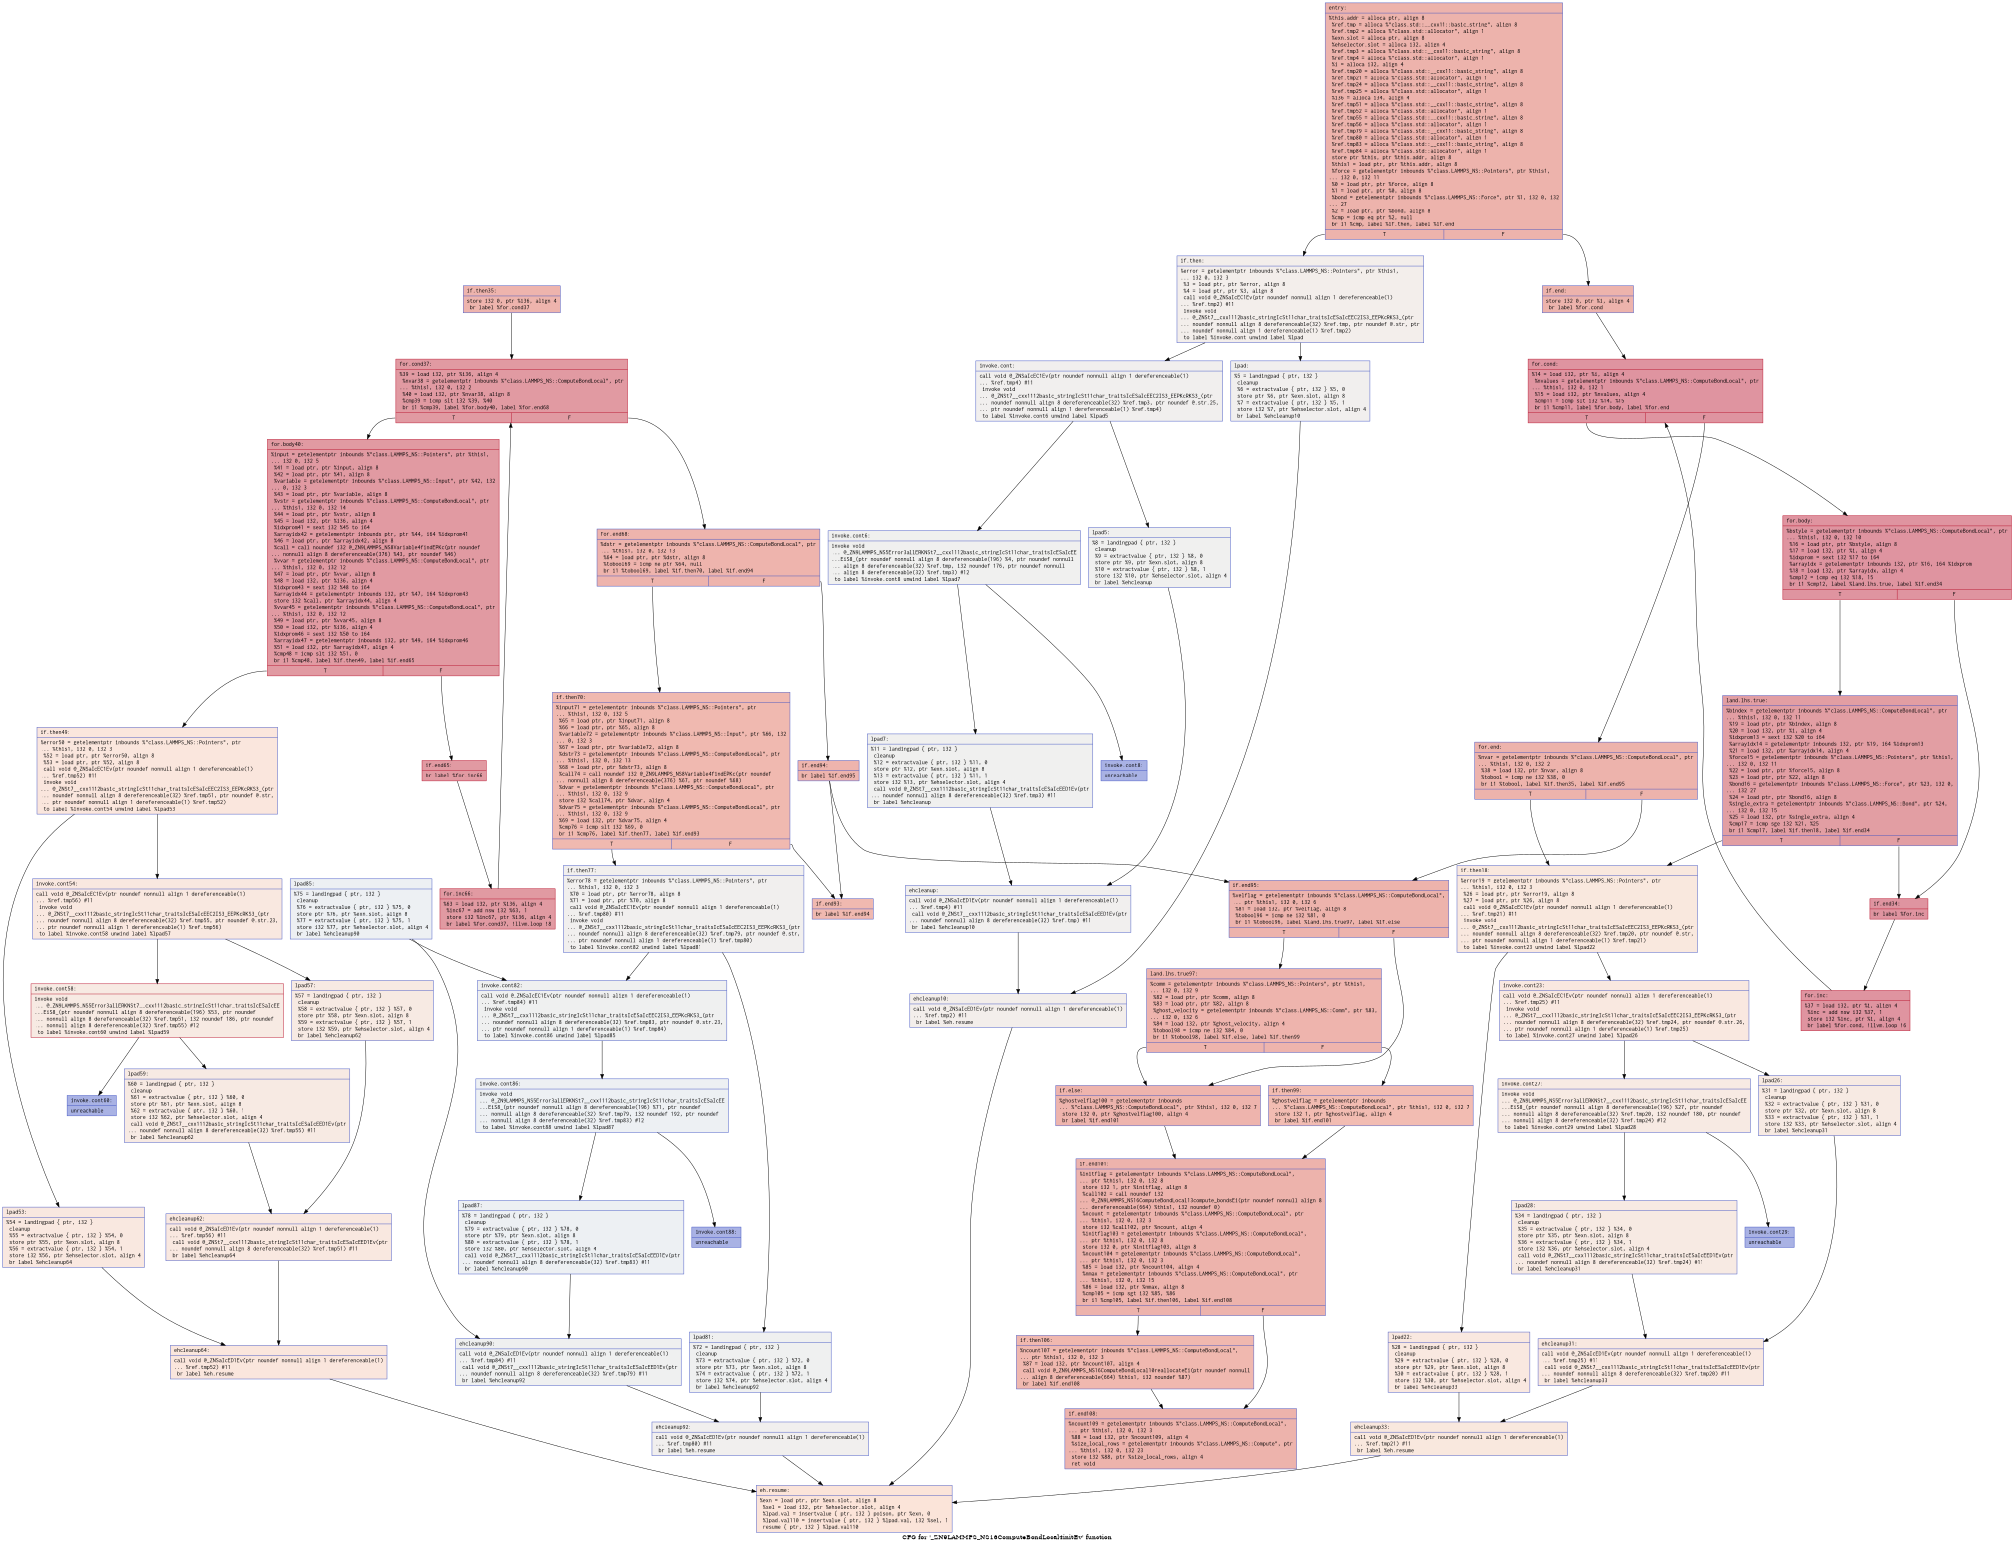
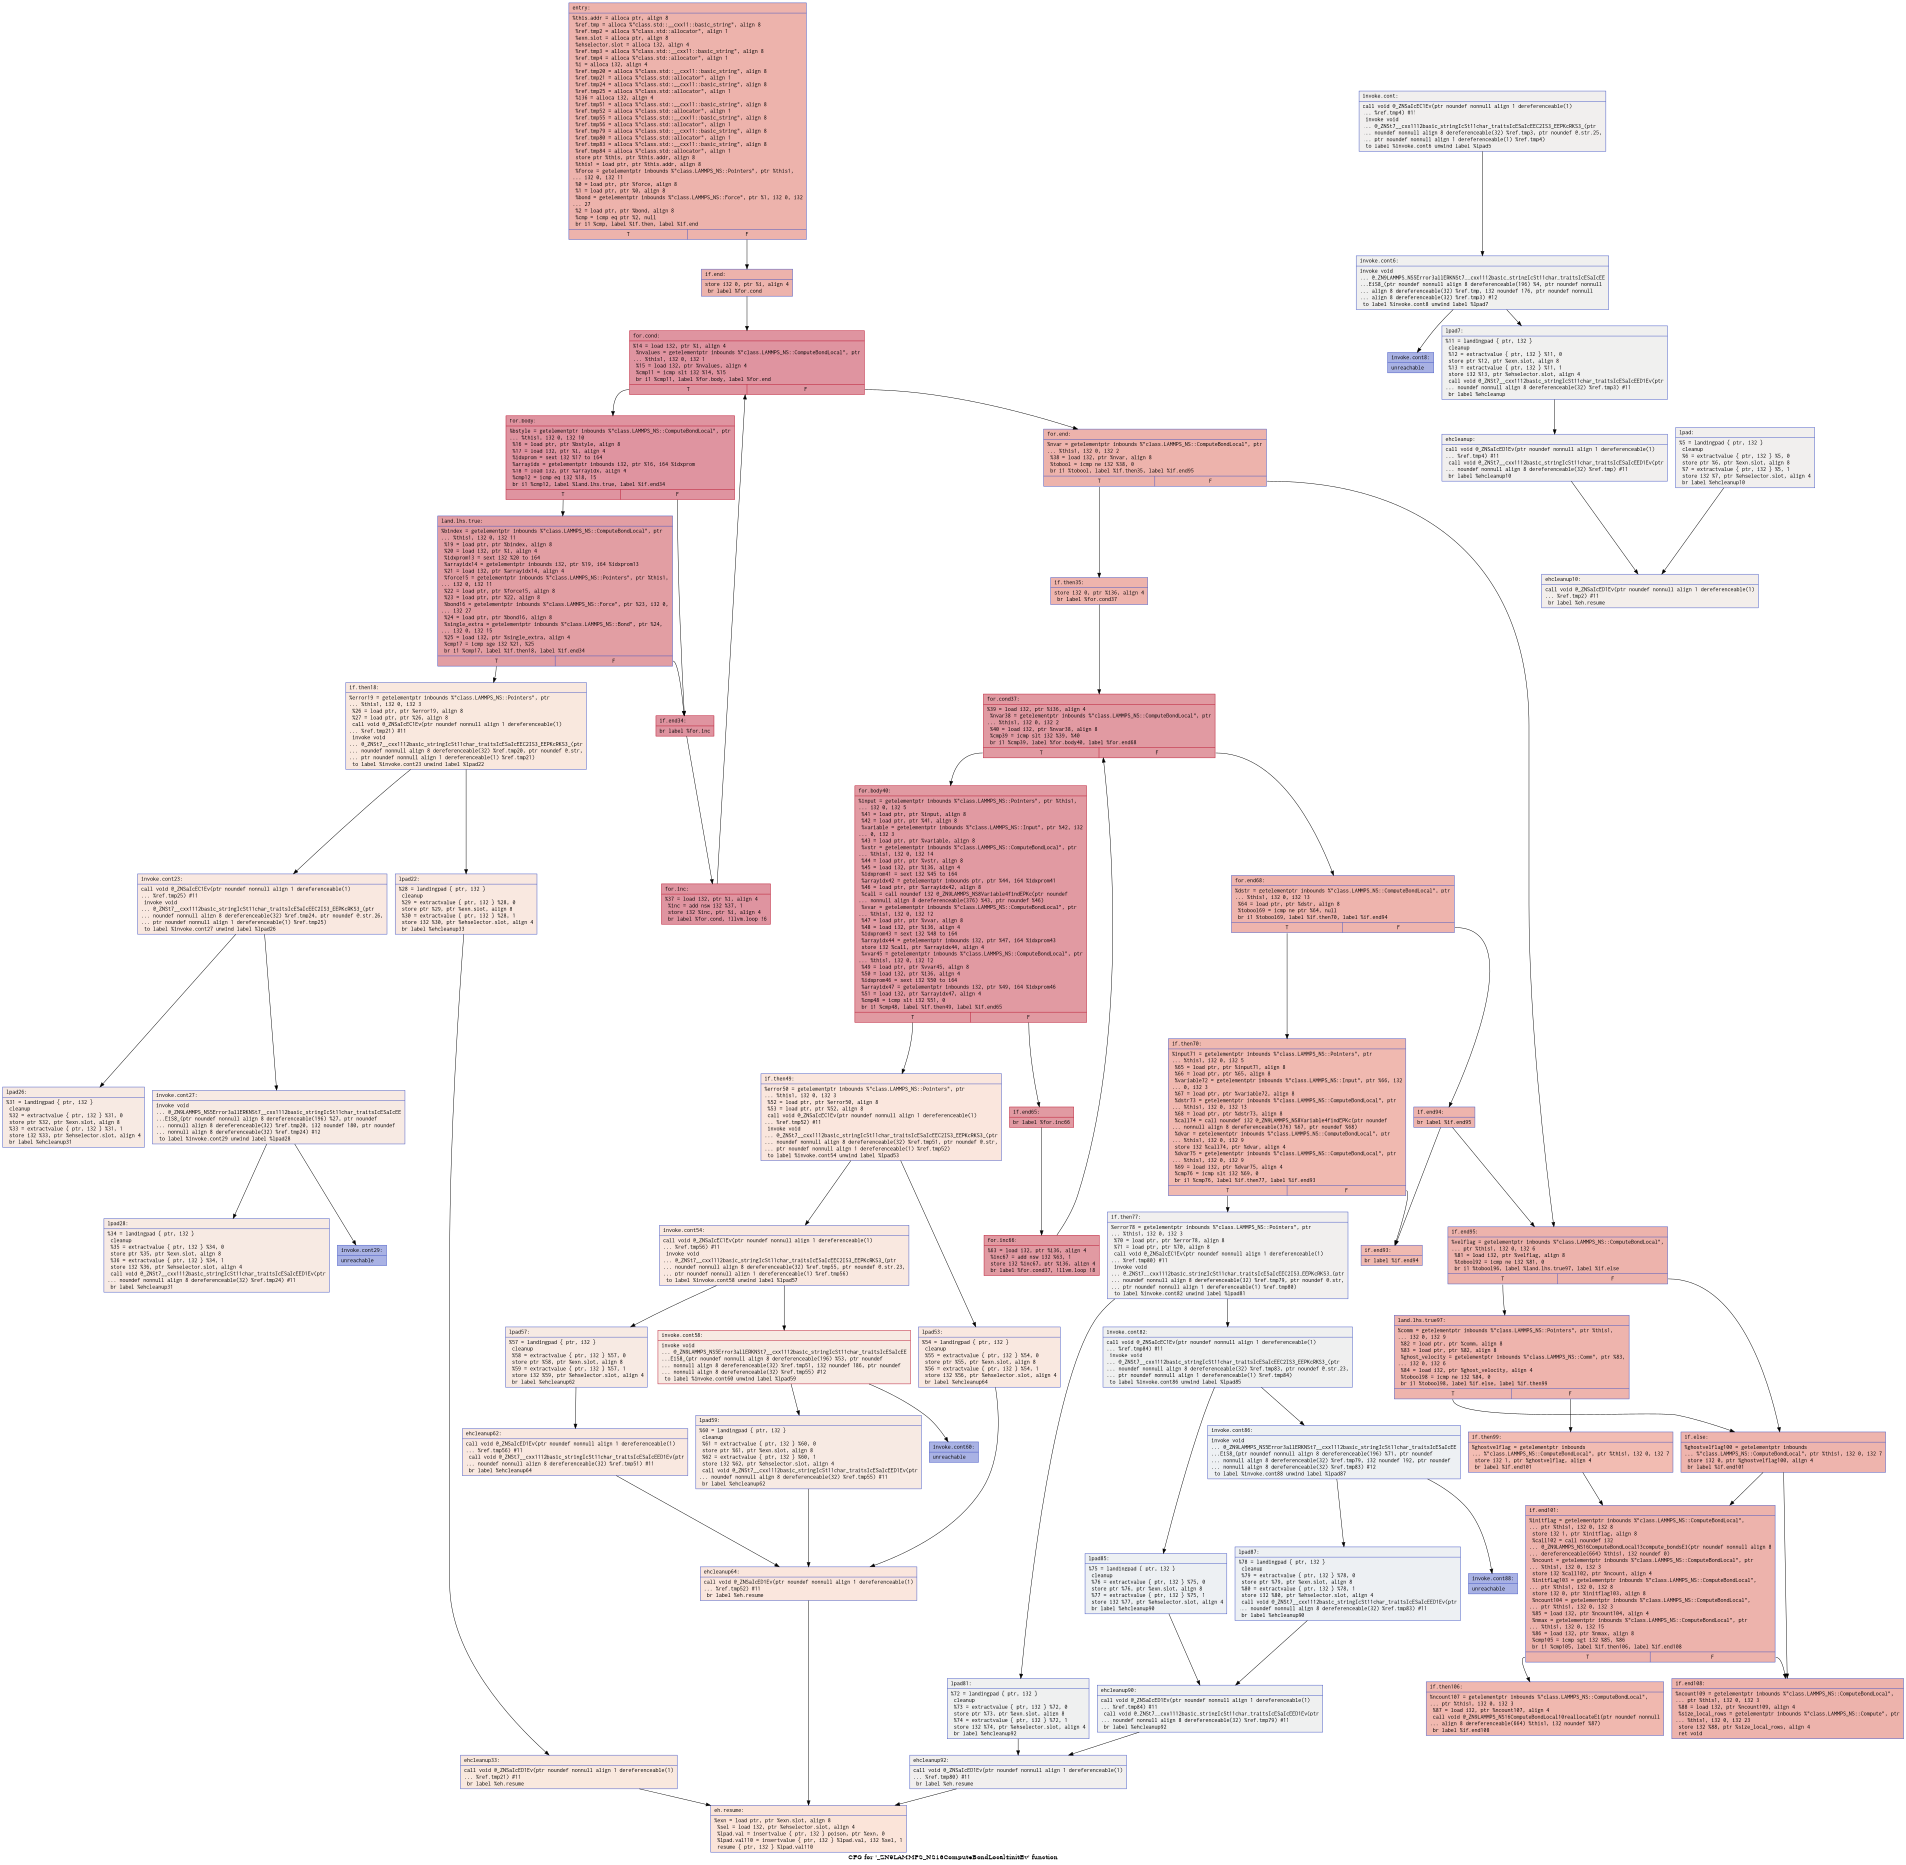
(1369, 98) -> (613, 98)
(1300, 299) -> none
(1159, 558) -> none
(1535, 832) -> (1099, 530)
(1279, 915) -> (1498, 1262)
(455, 961) -> (1187, 1467)
(259, 1176) -> (809, 1526)
(970, 1266) -> none
(1651, 1362) -> none
(1156, 1397) -> (1785, 1573)
